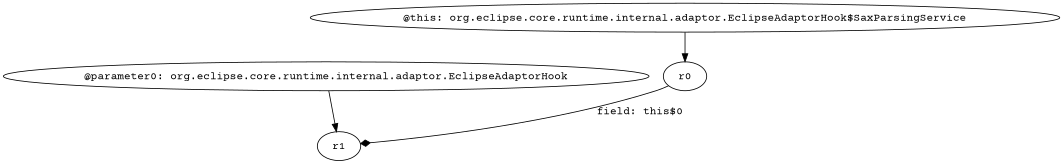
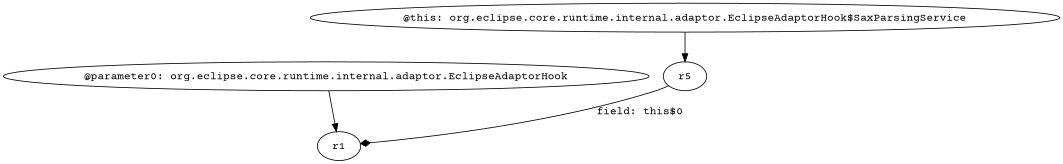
(685, 76) -> (685, 76)
